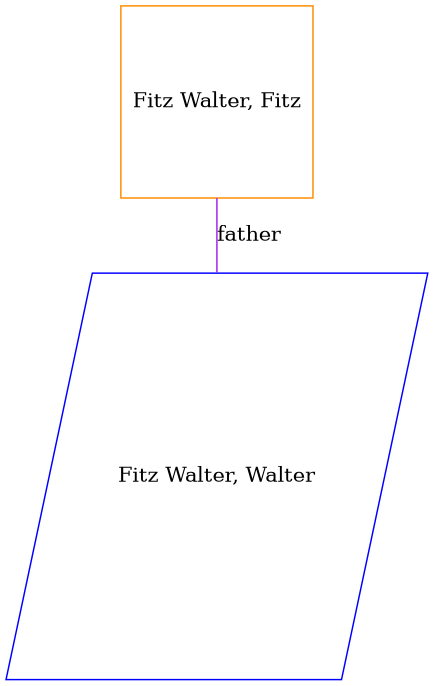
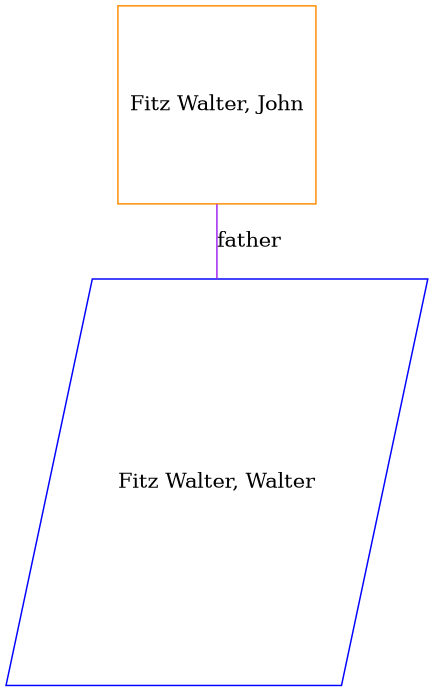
(217, 102) -> (217, 105)
